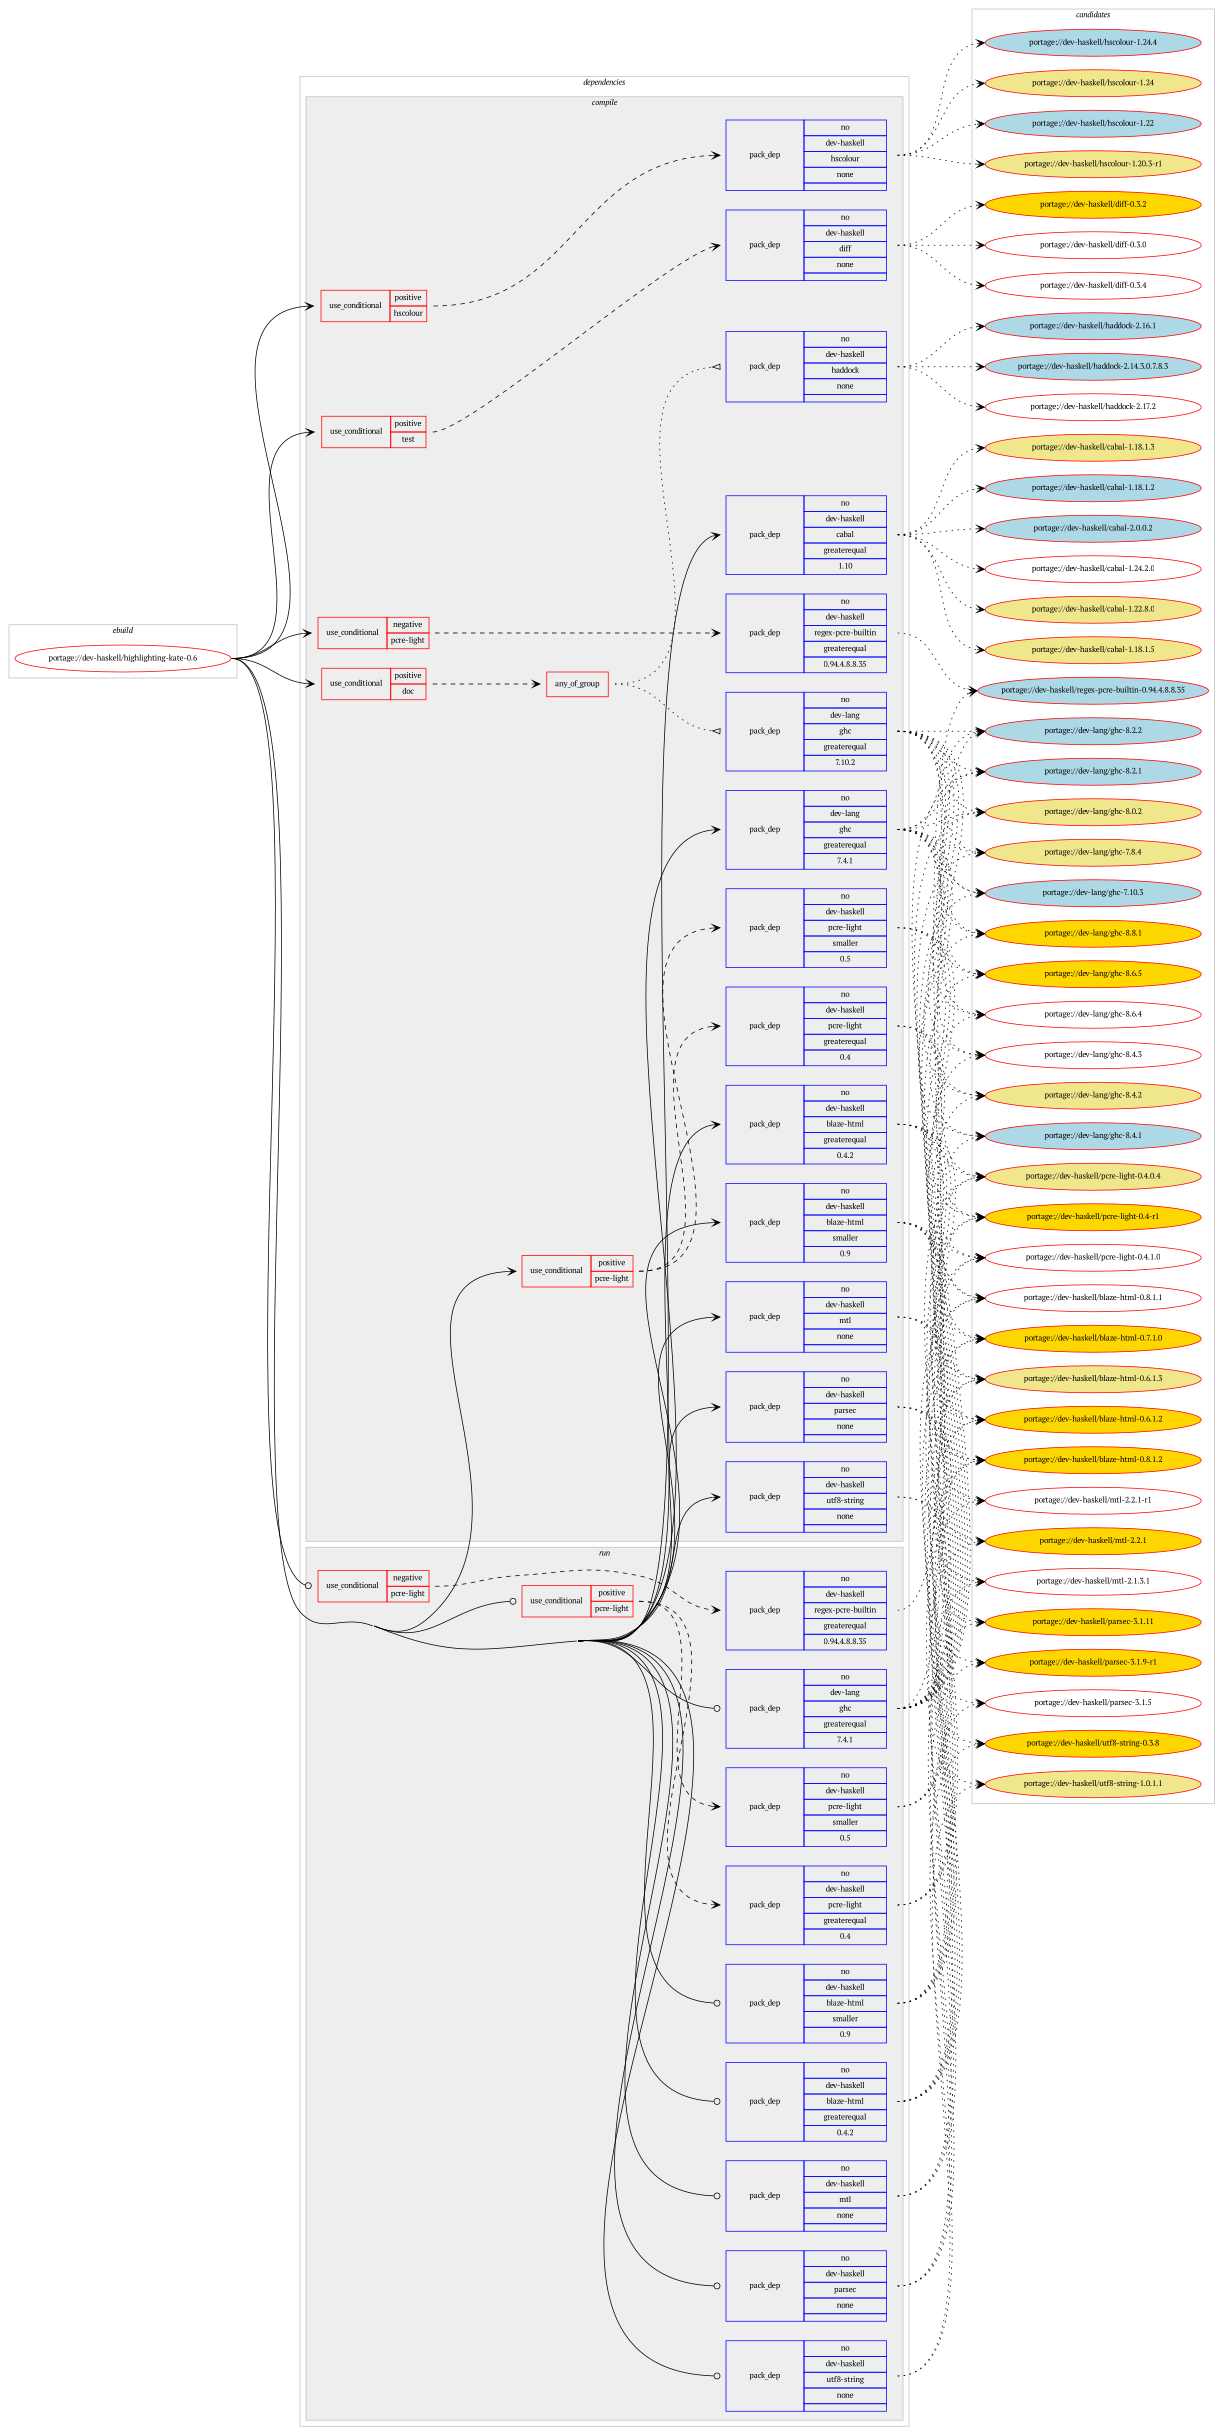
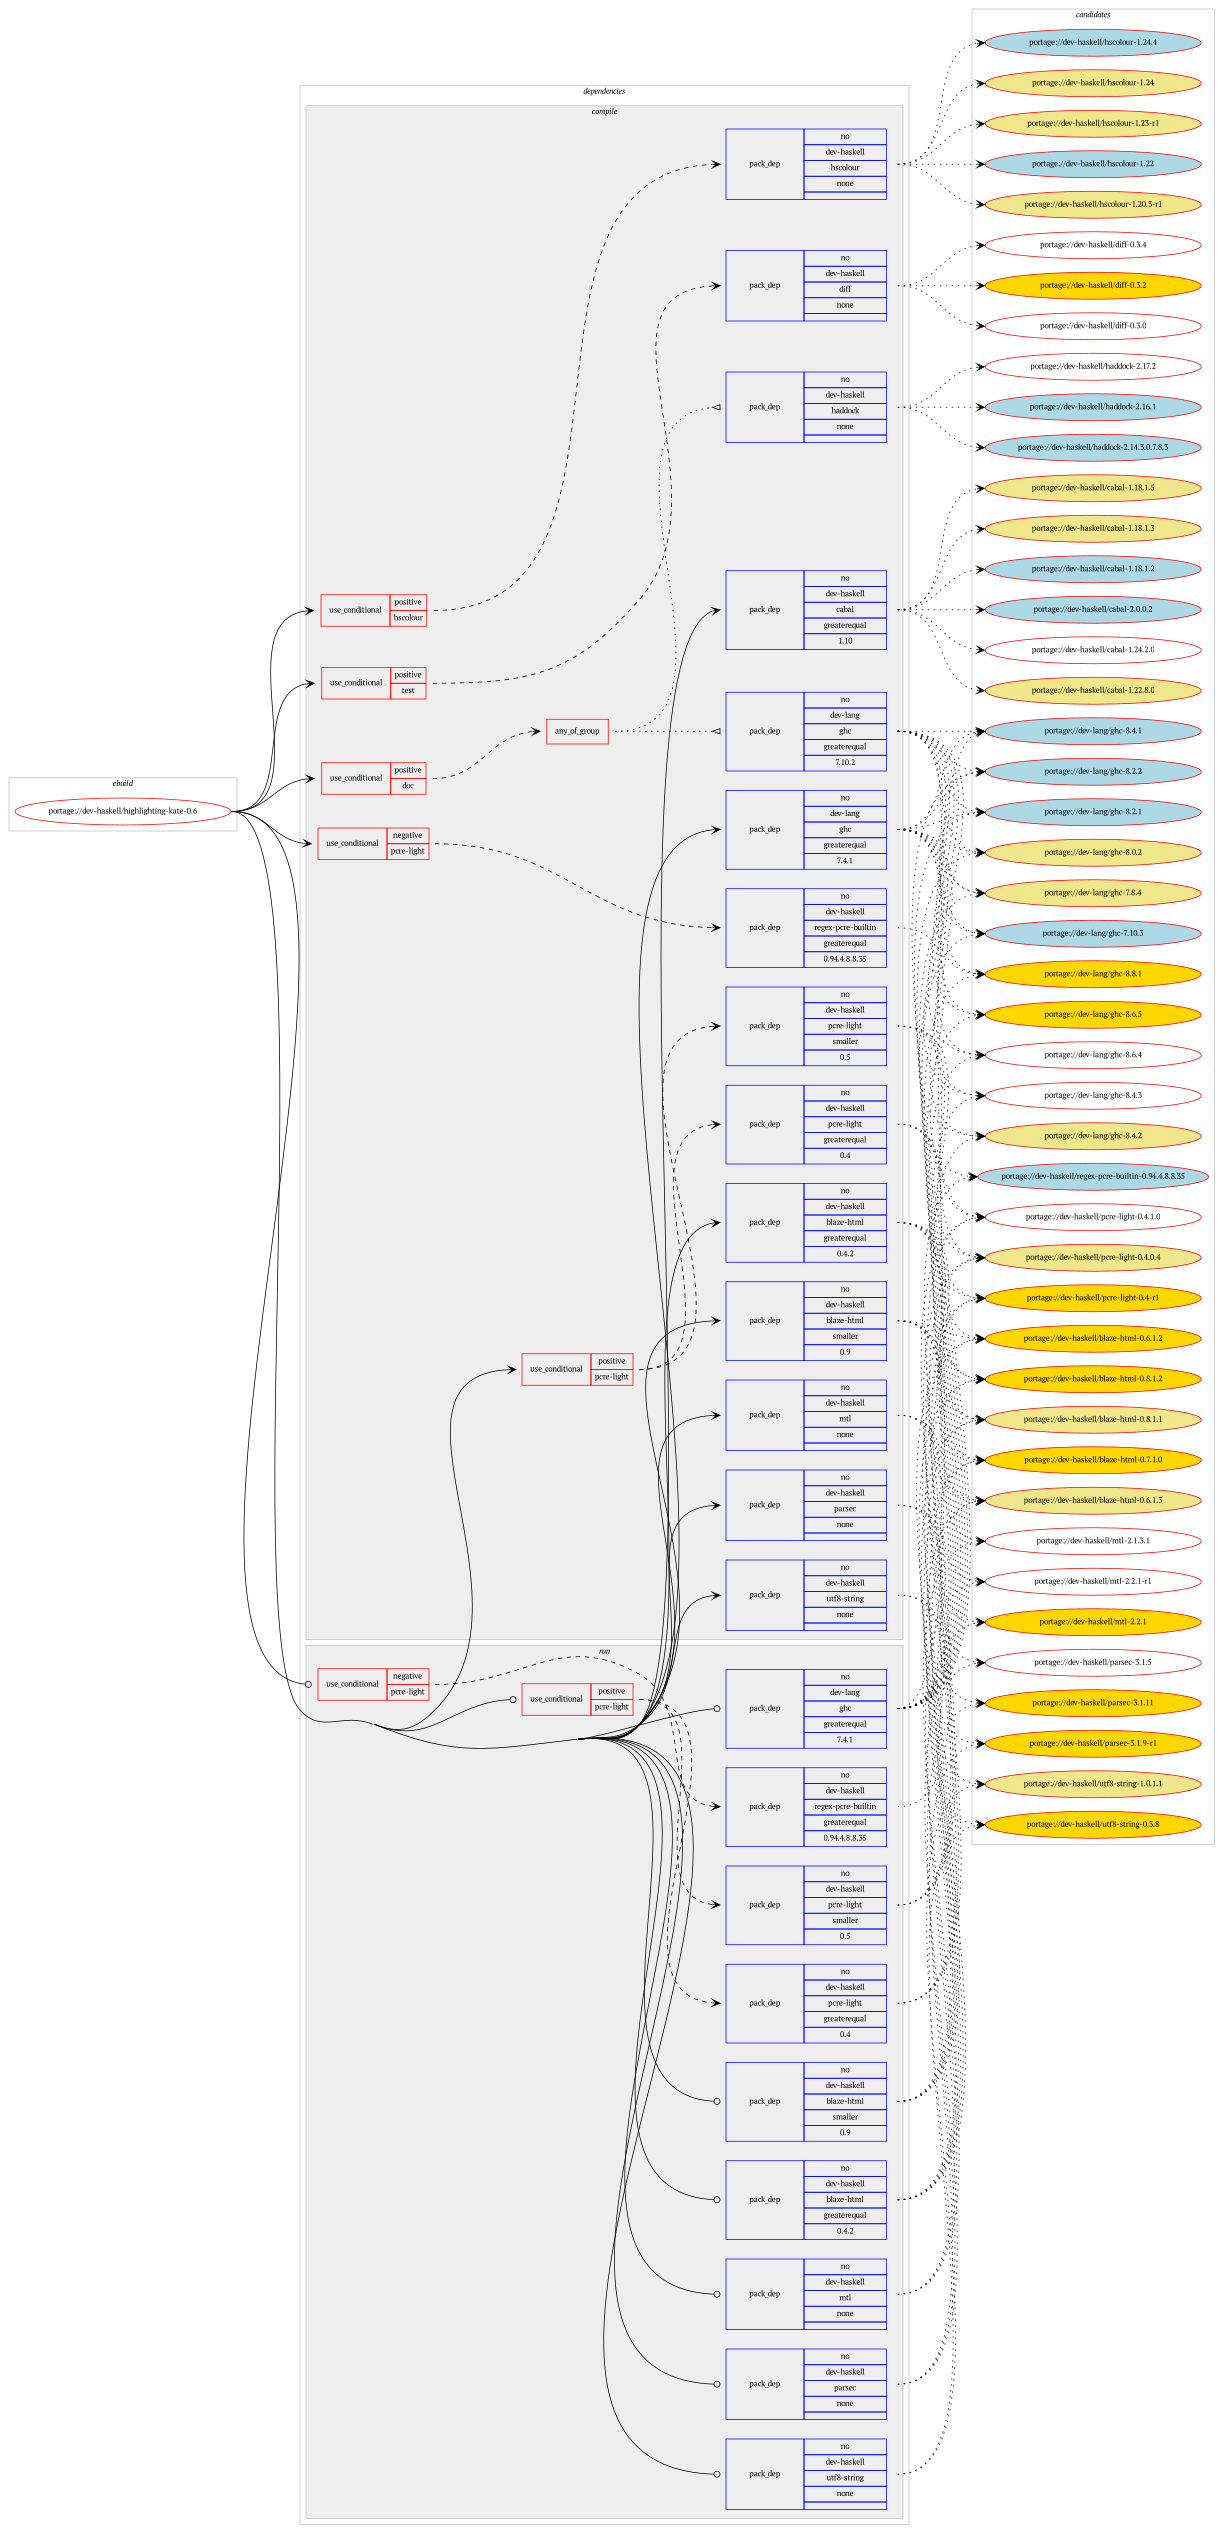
none -> (1093, 124)
(1093, 1298) -> (1093, 1420)
